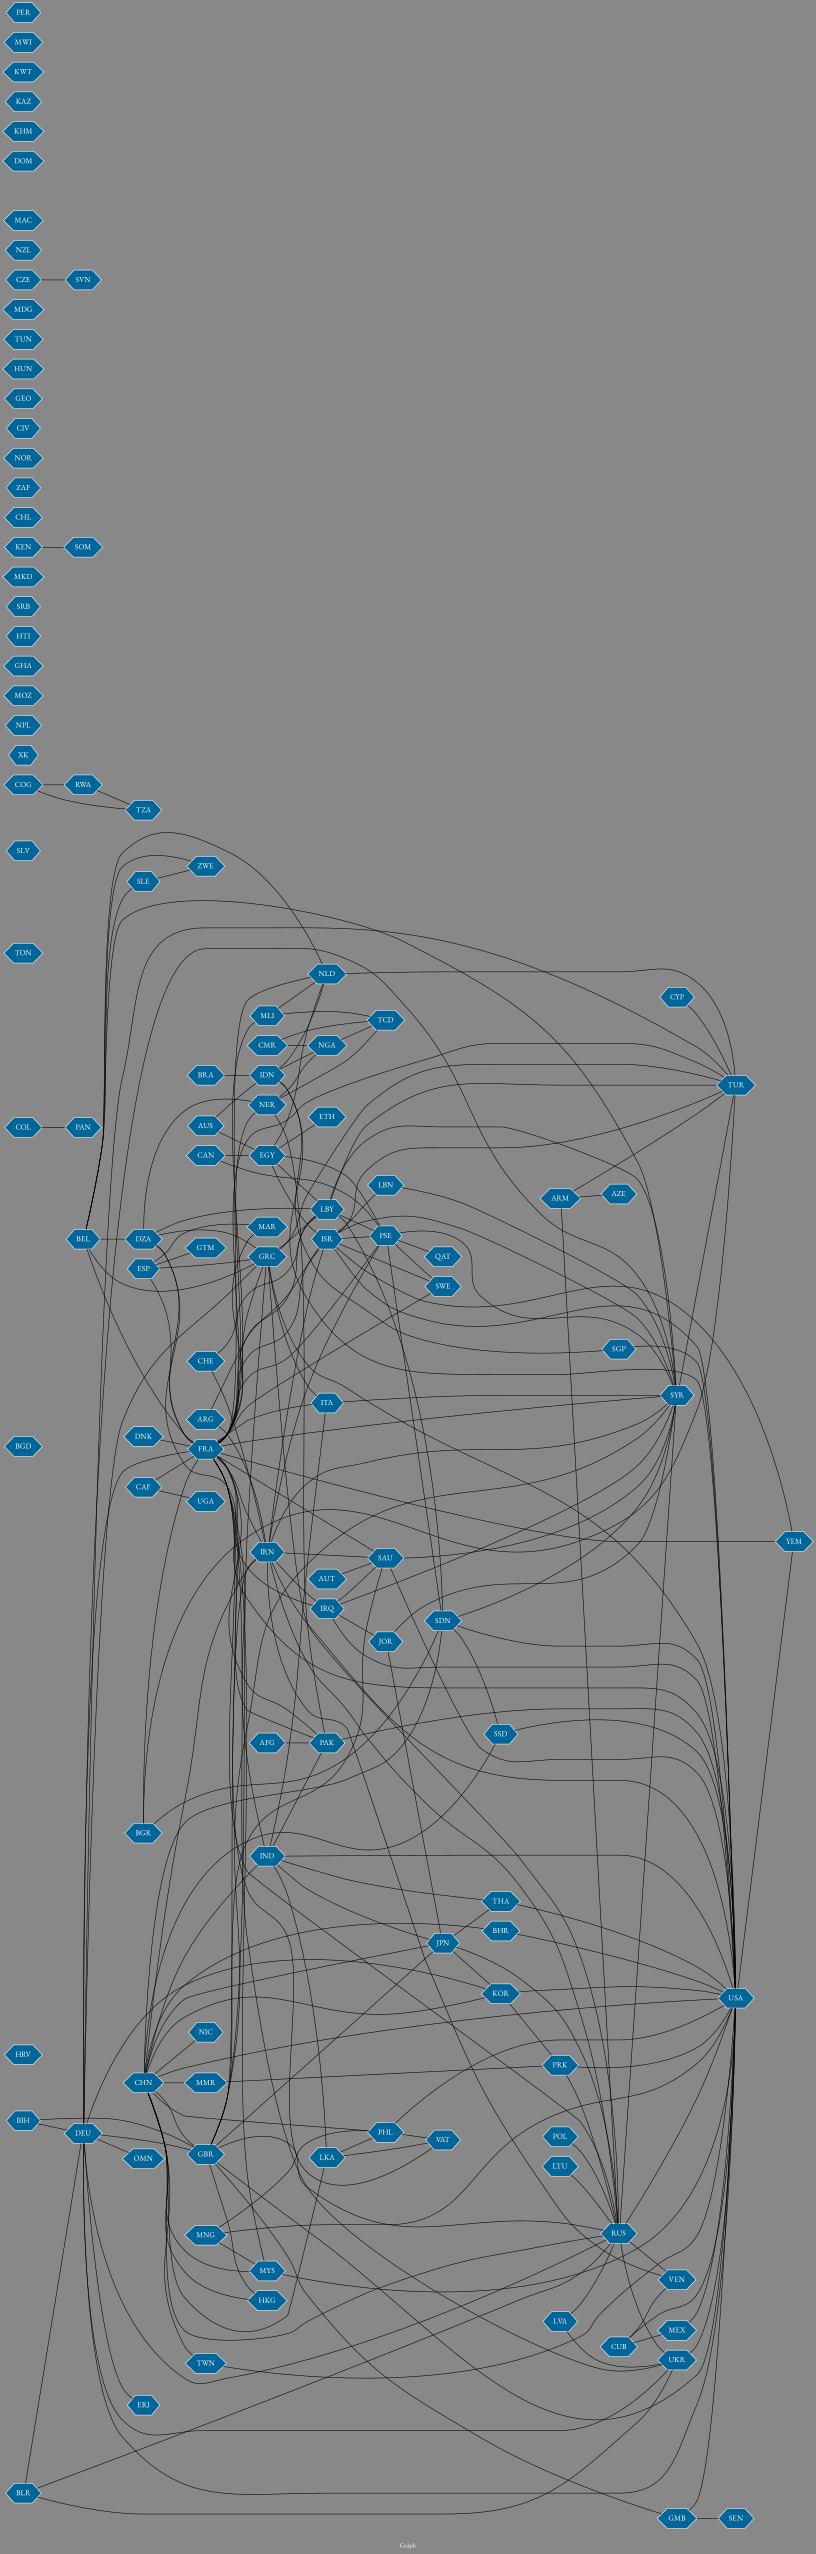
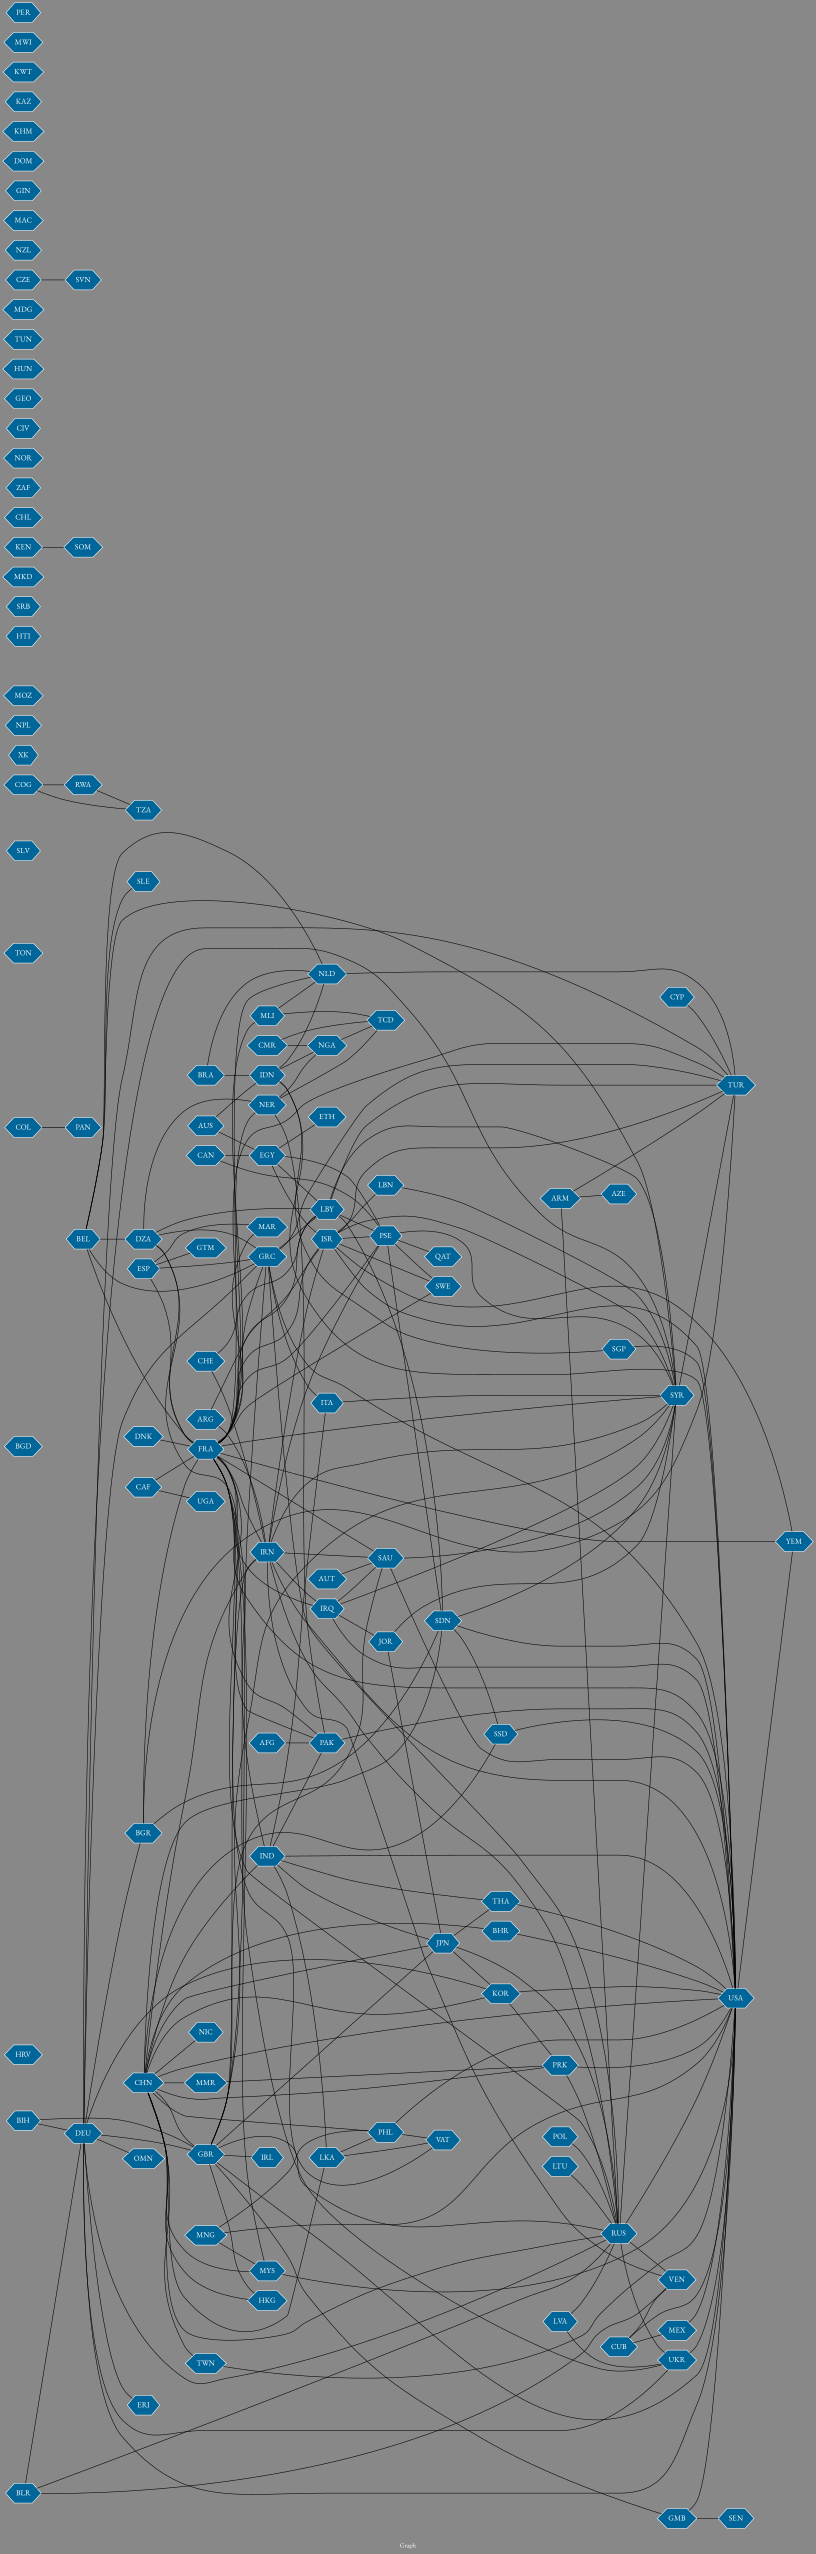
none -> (23, 191)
(23, 666) -> none
(206, 866) -> none
(300, 1066) -> (237, 992)
(262, 1415) -> none
(99, 1580) -> (109, 1983)
none -> (350, 2090)
none -> (267, 2158)
(382, 2514) -> (375, 2450)
